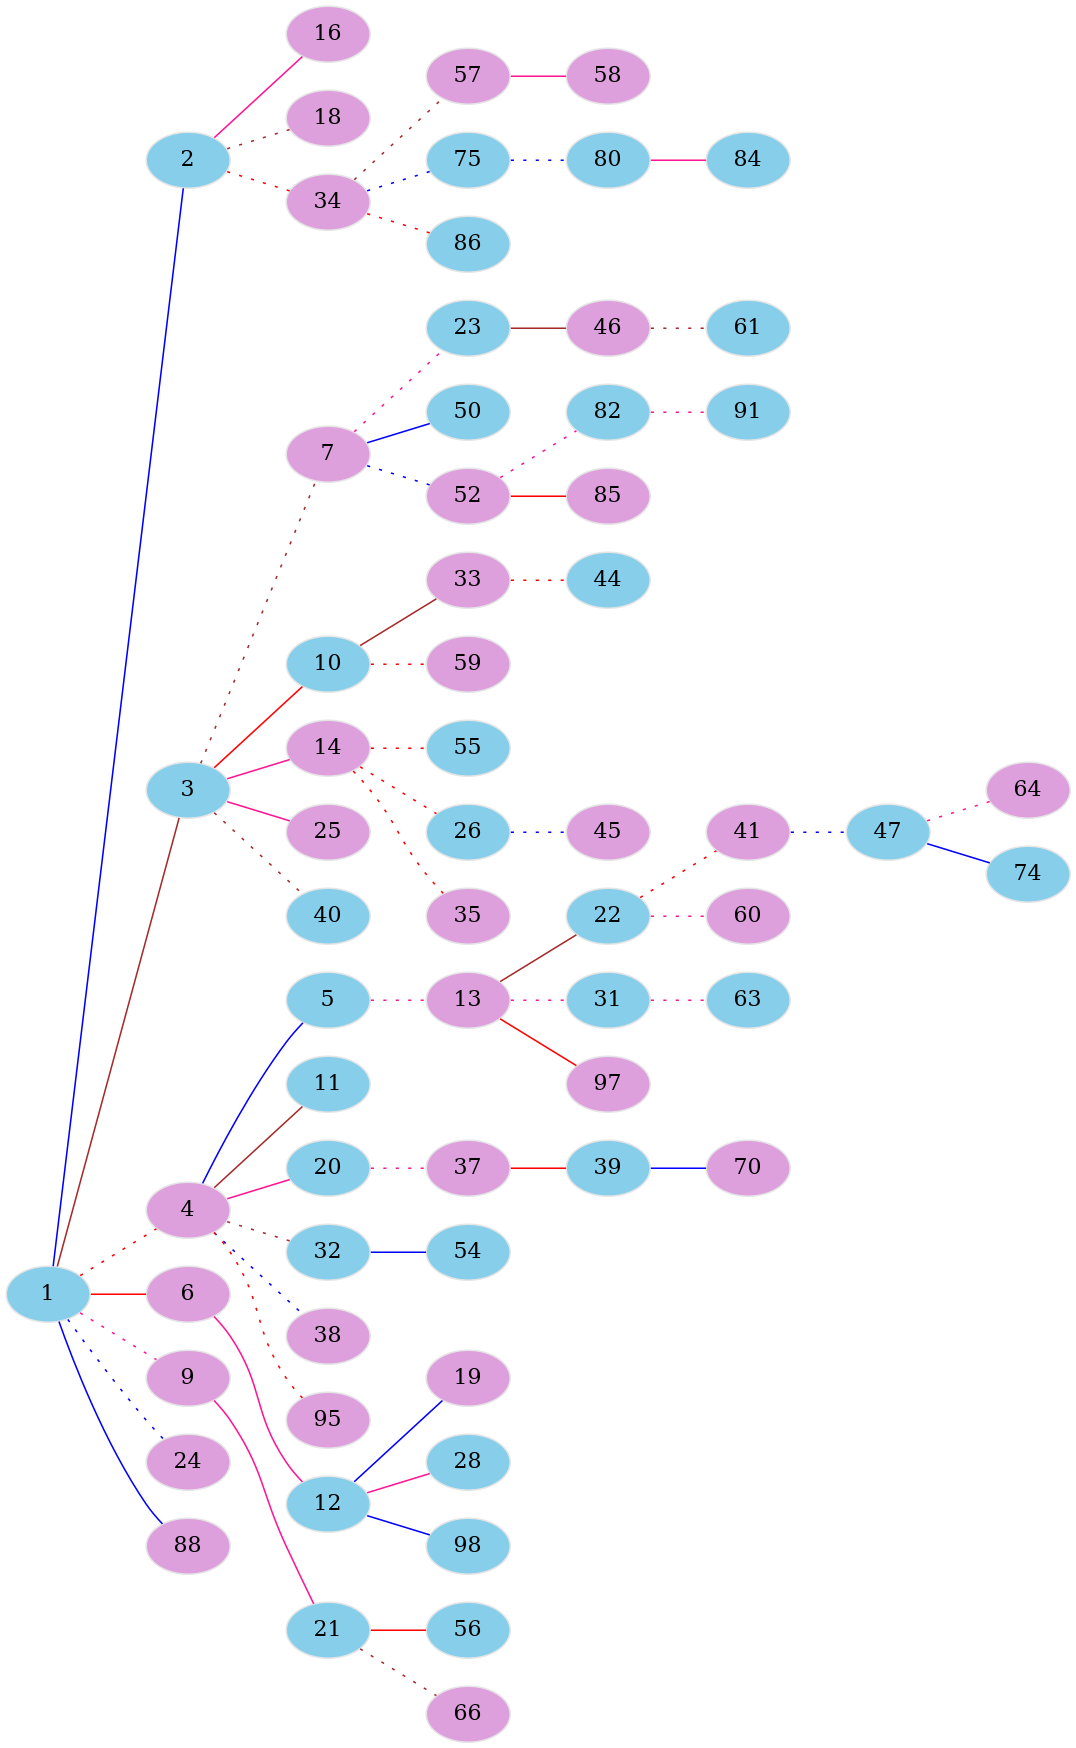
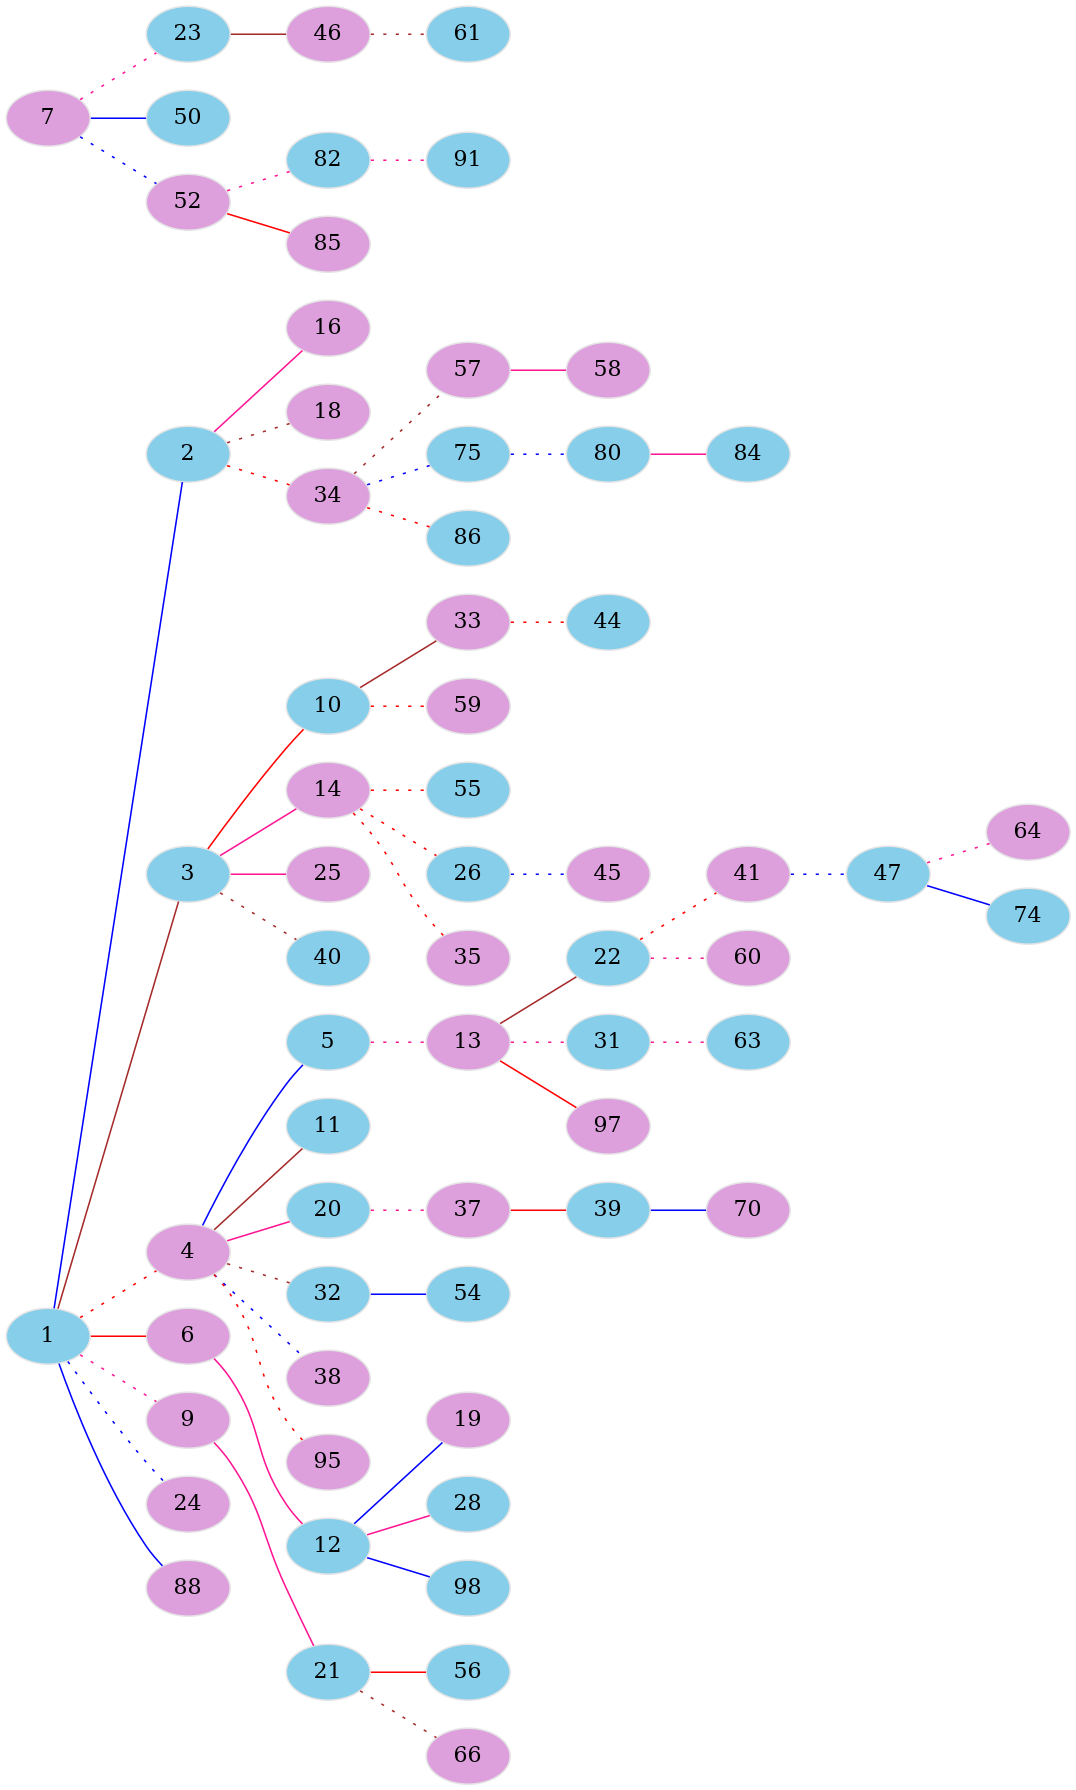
(258, 622) -> none
